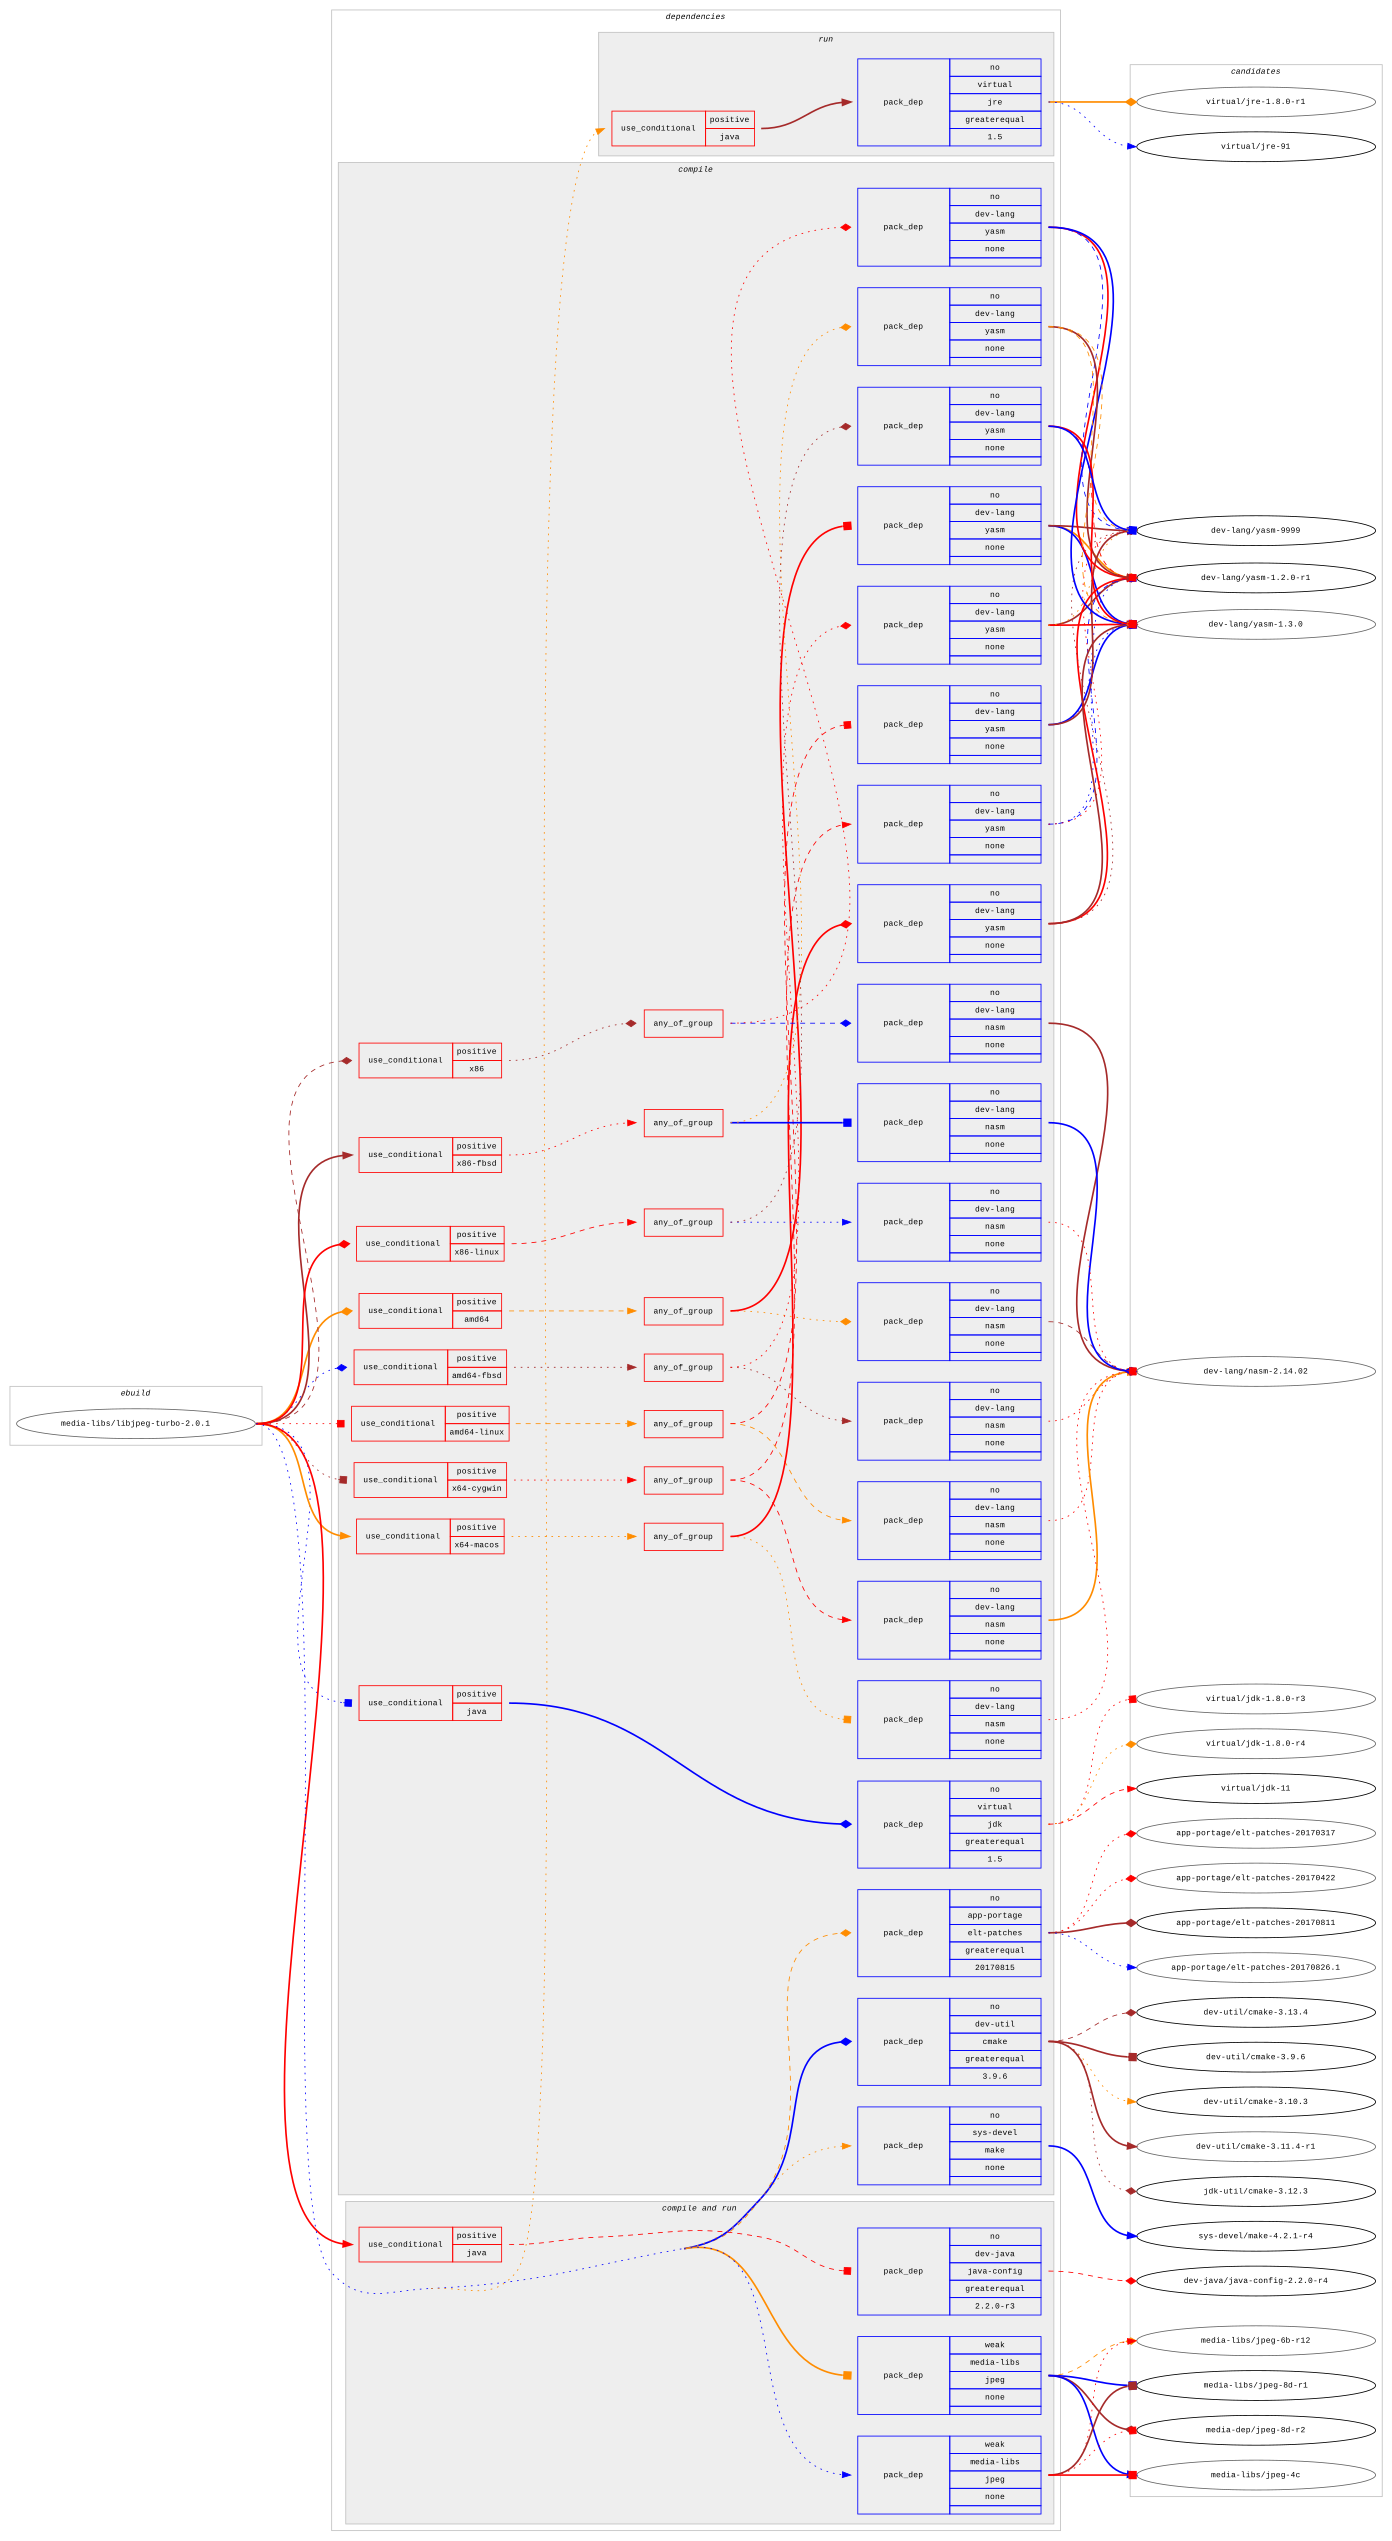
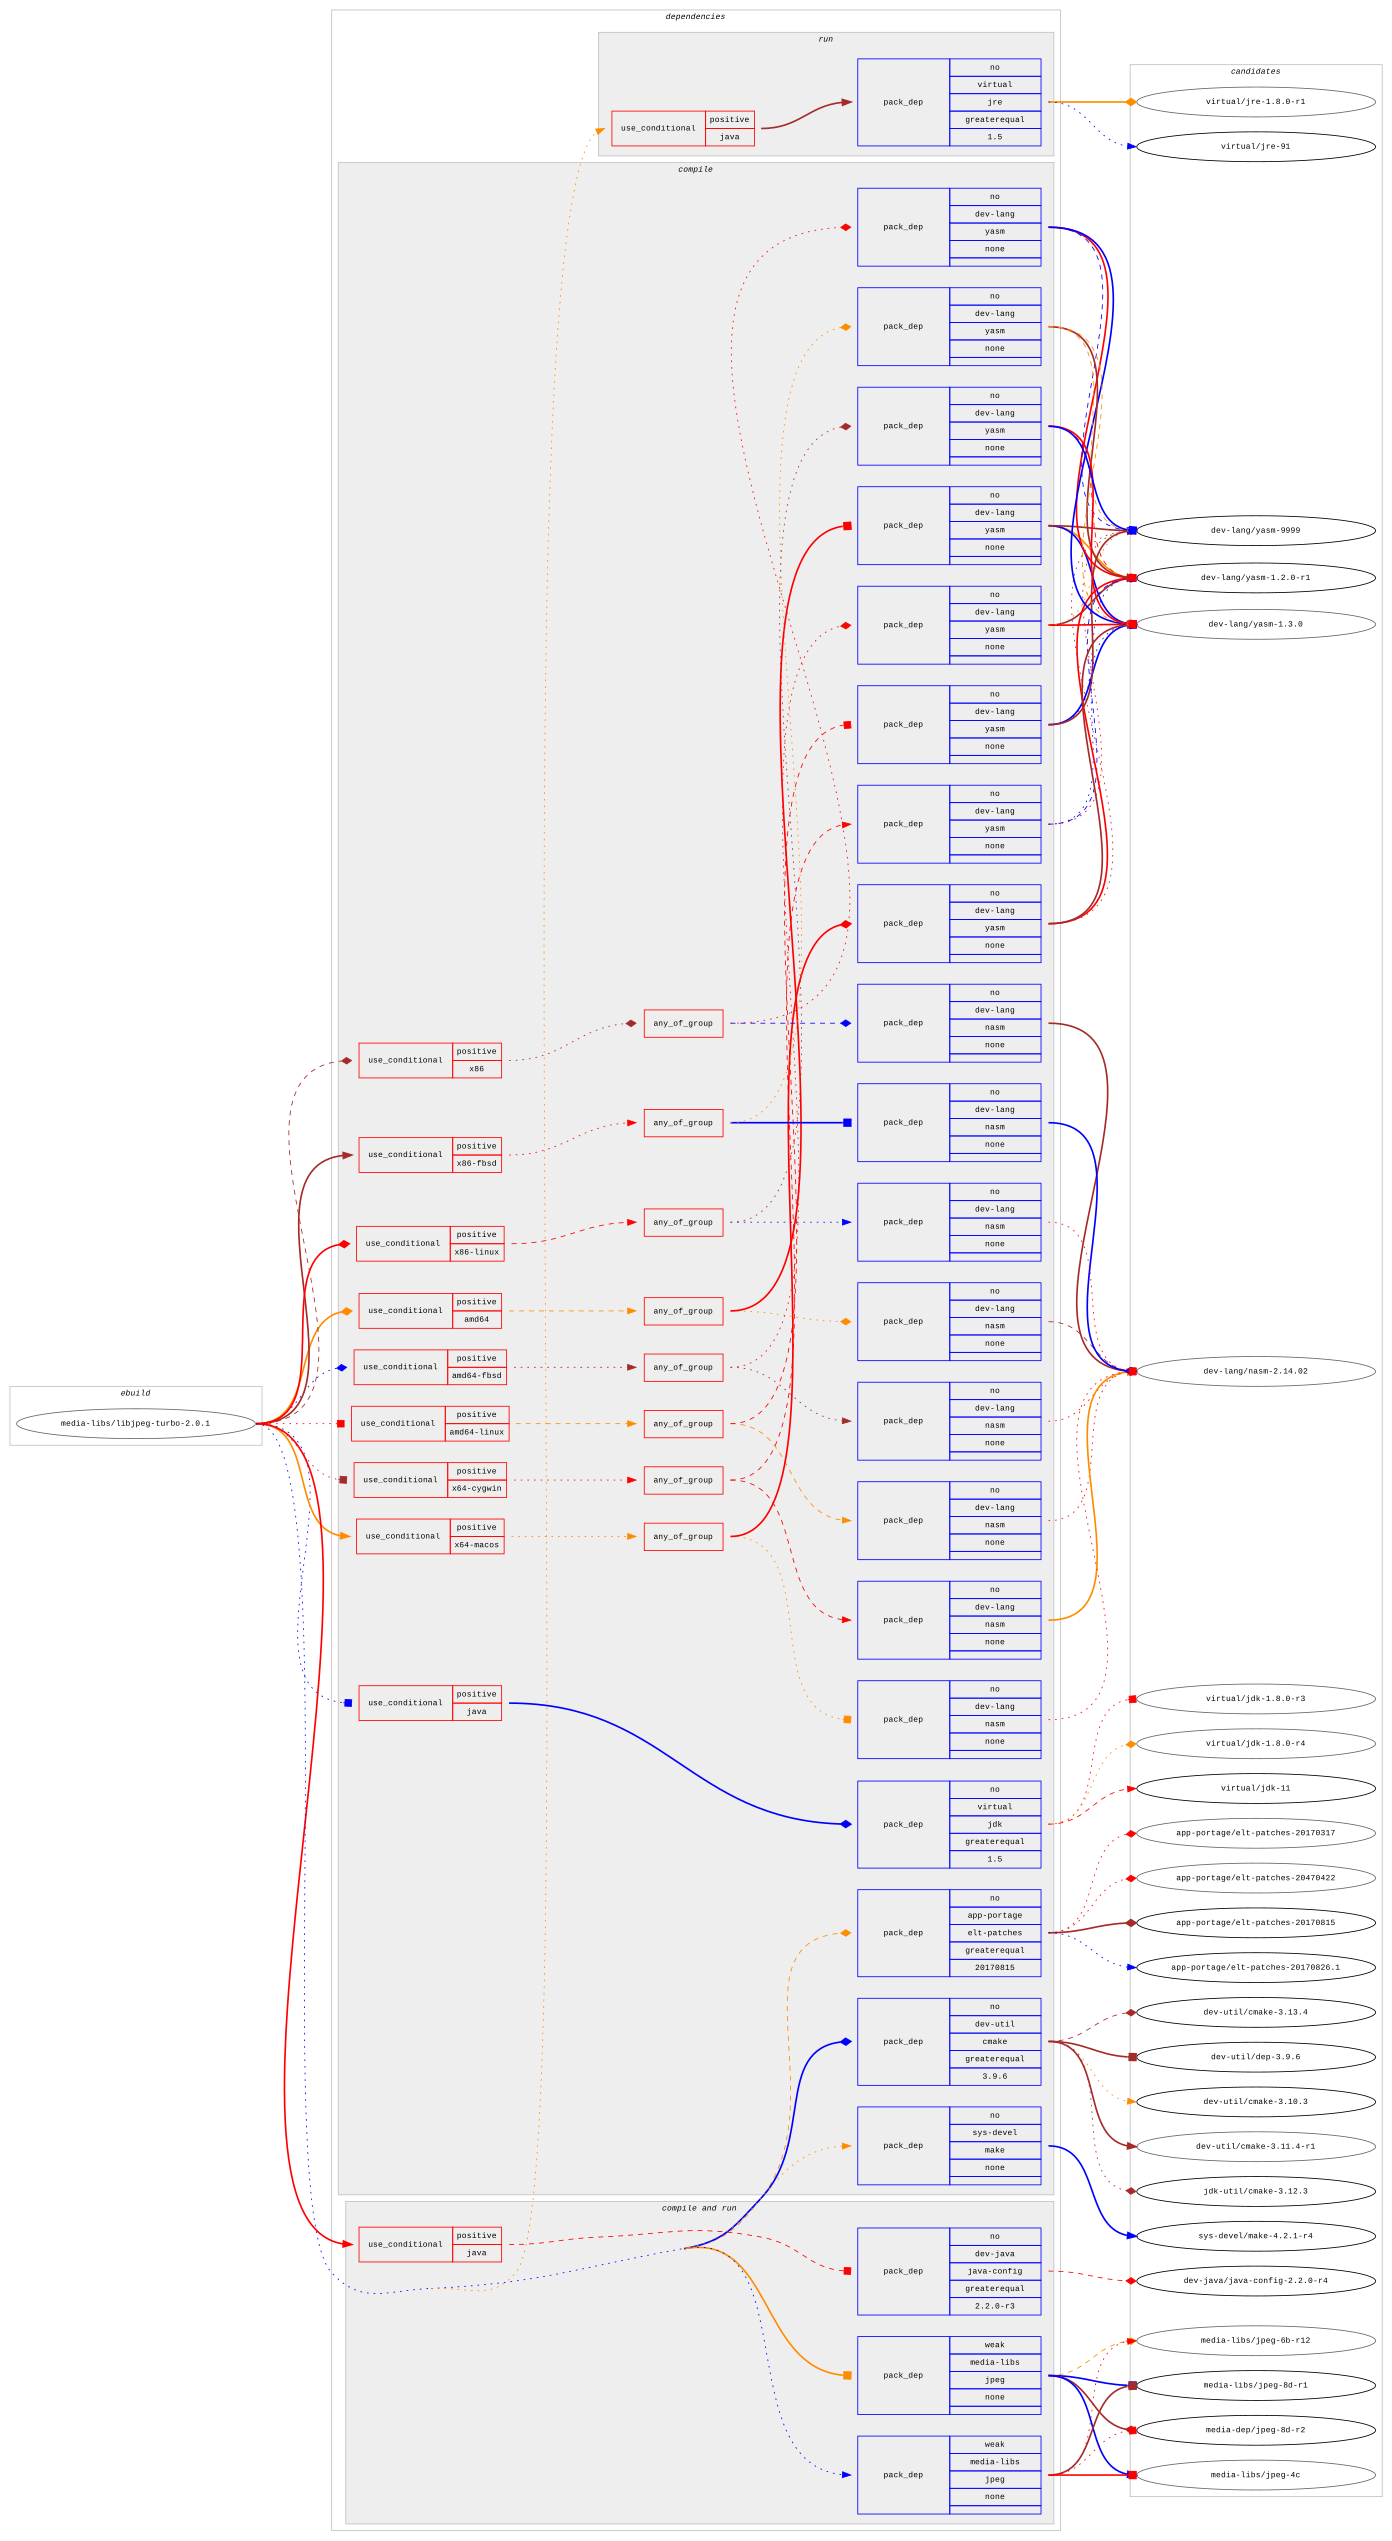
(1256, 1878) -> (1256, 1878)
(1256, 1923) -> (1256, 1923)
(1256, 1968) -> (1256, 1968)
(1256, 2057) -> (1256, 2057)
